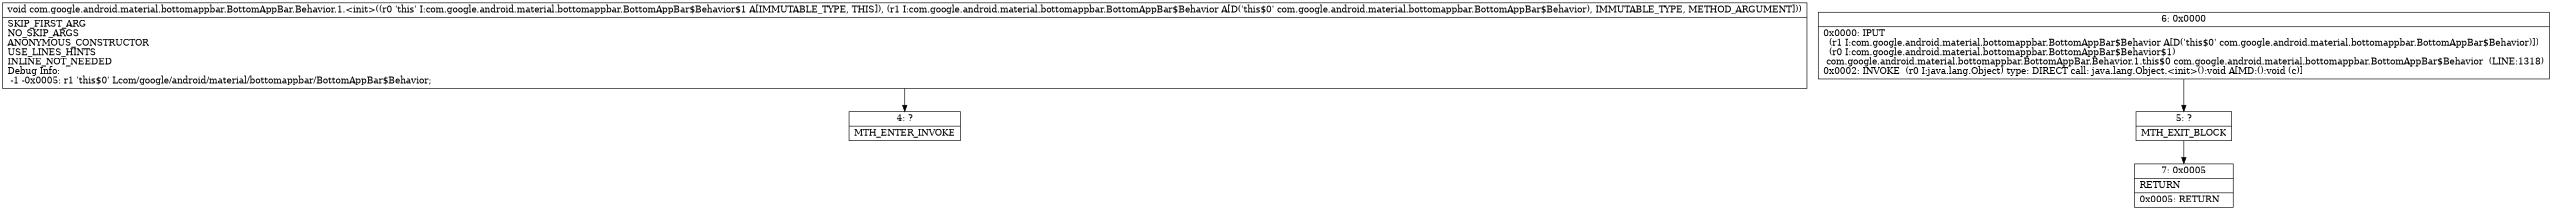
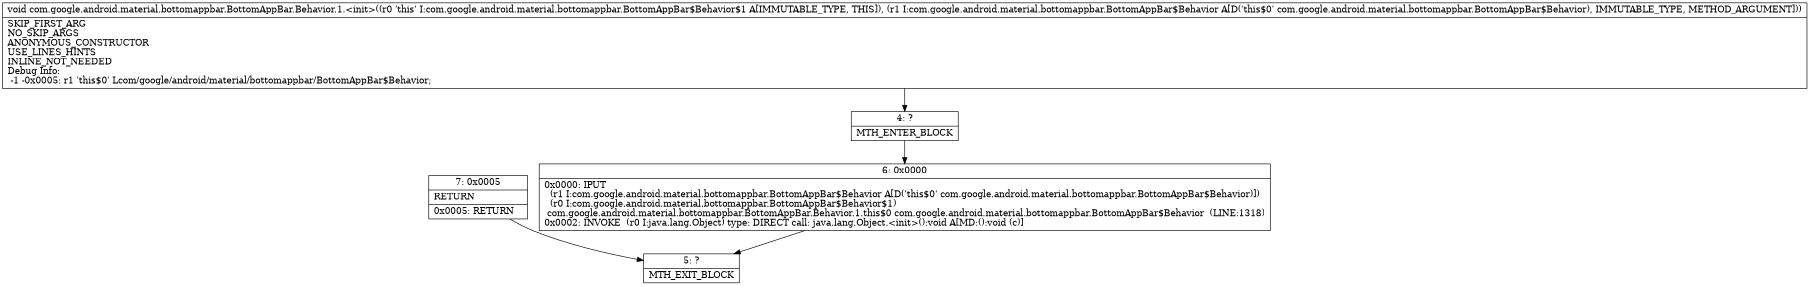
(905, 133) -> (905, 133)
none -> (905, 149)
(2184, 149) -> (572, 244)
